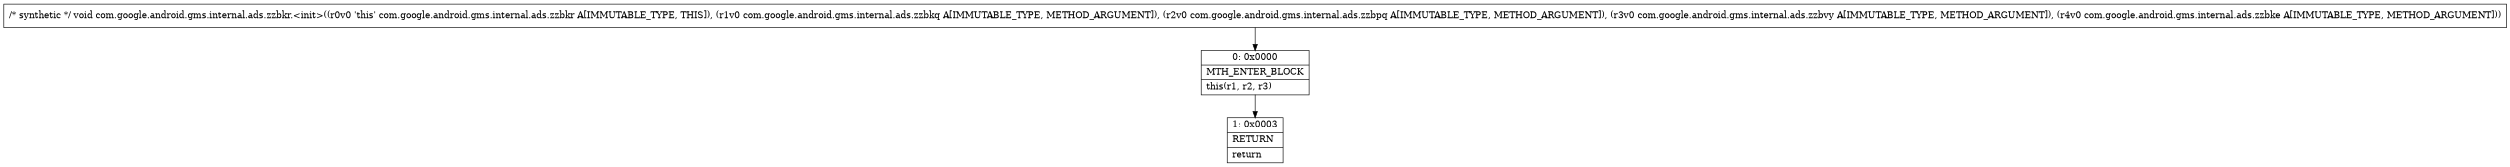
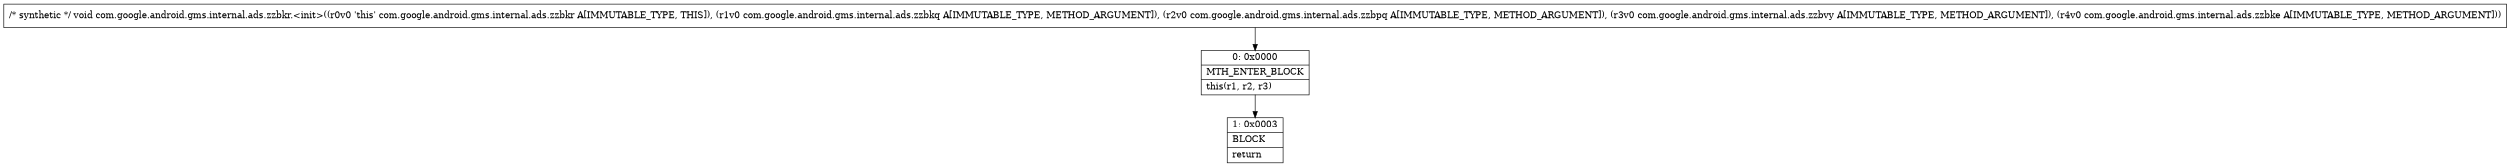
(1253, 140) -> (1249, 140)
